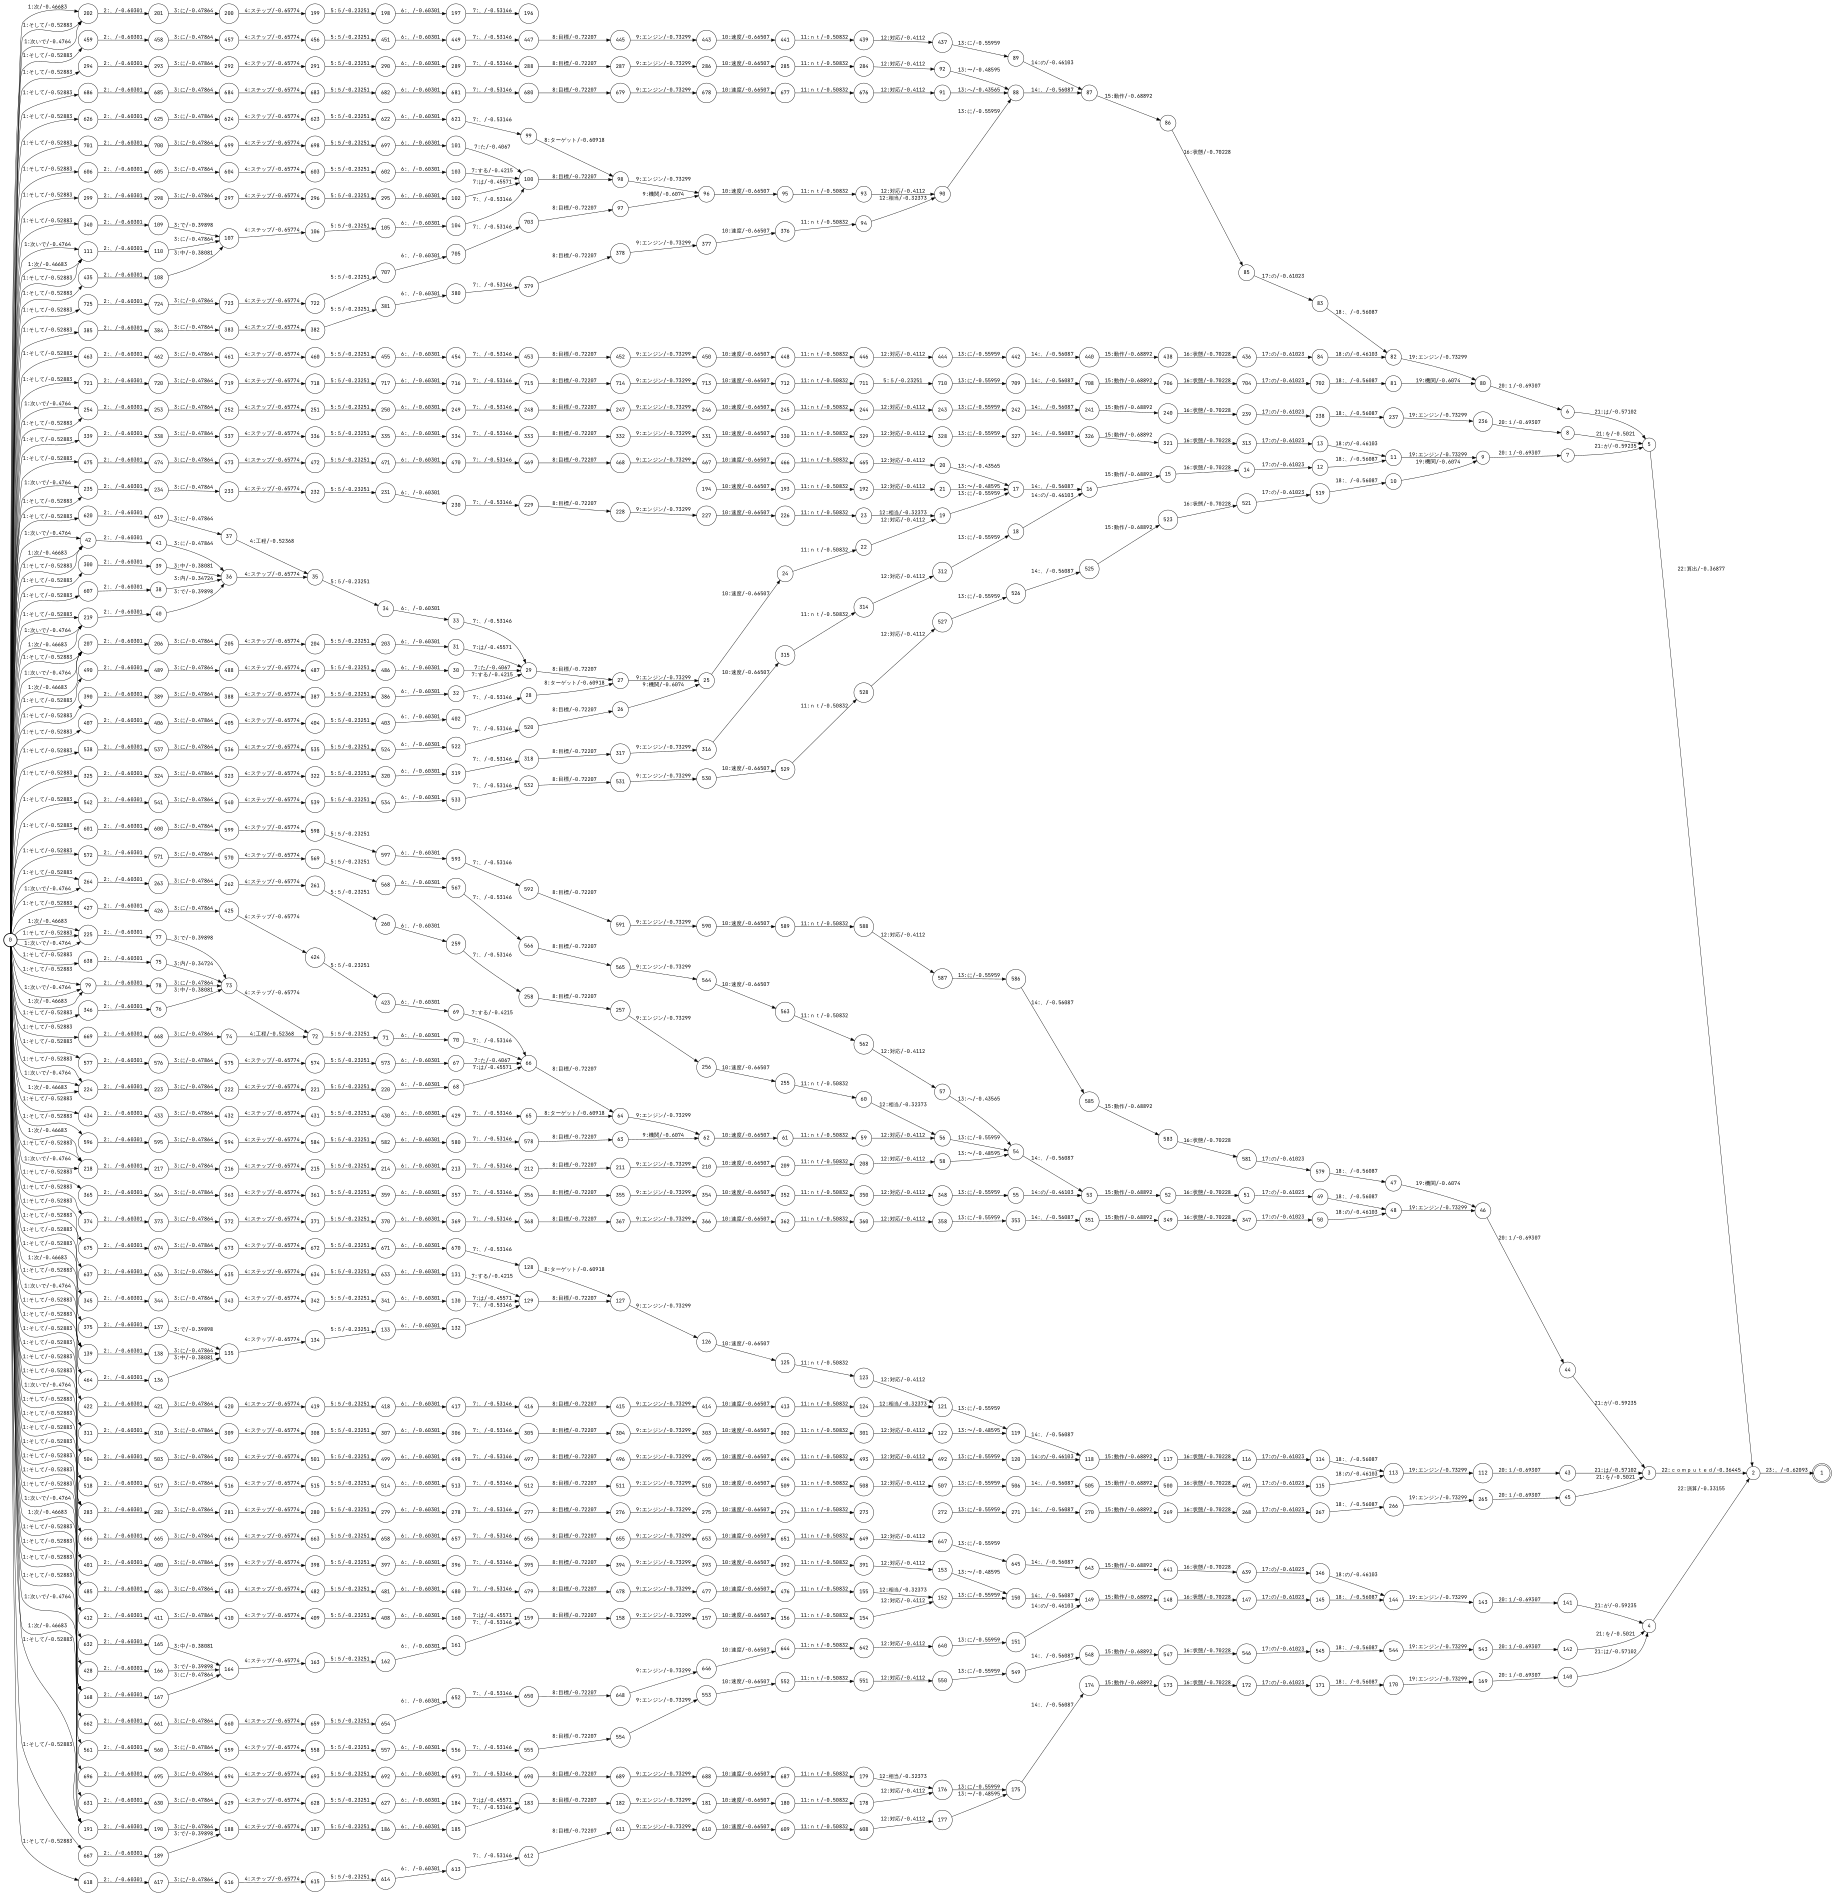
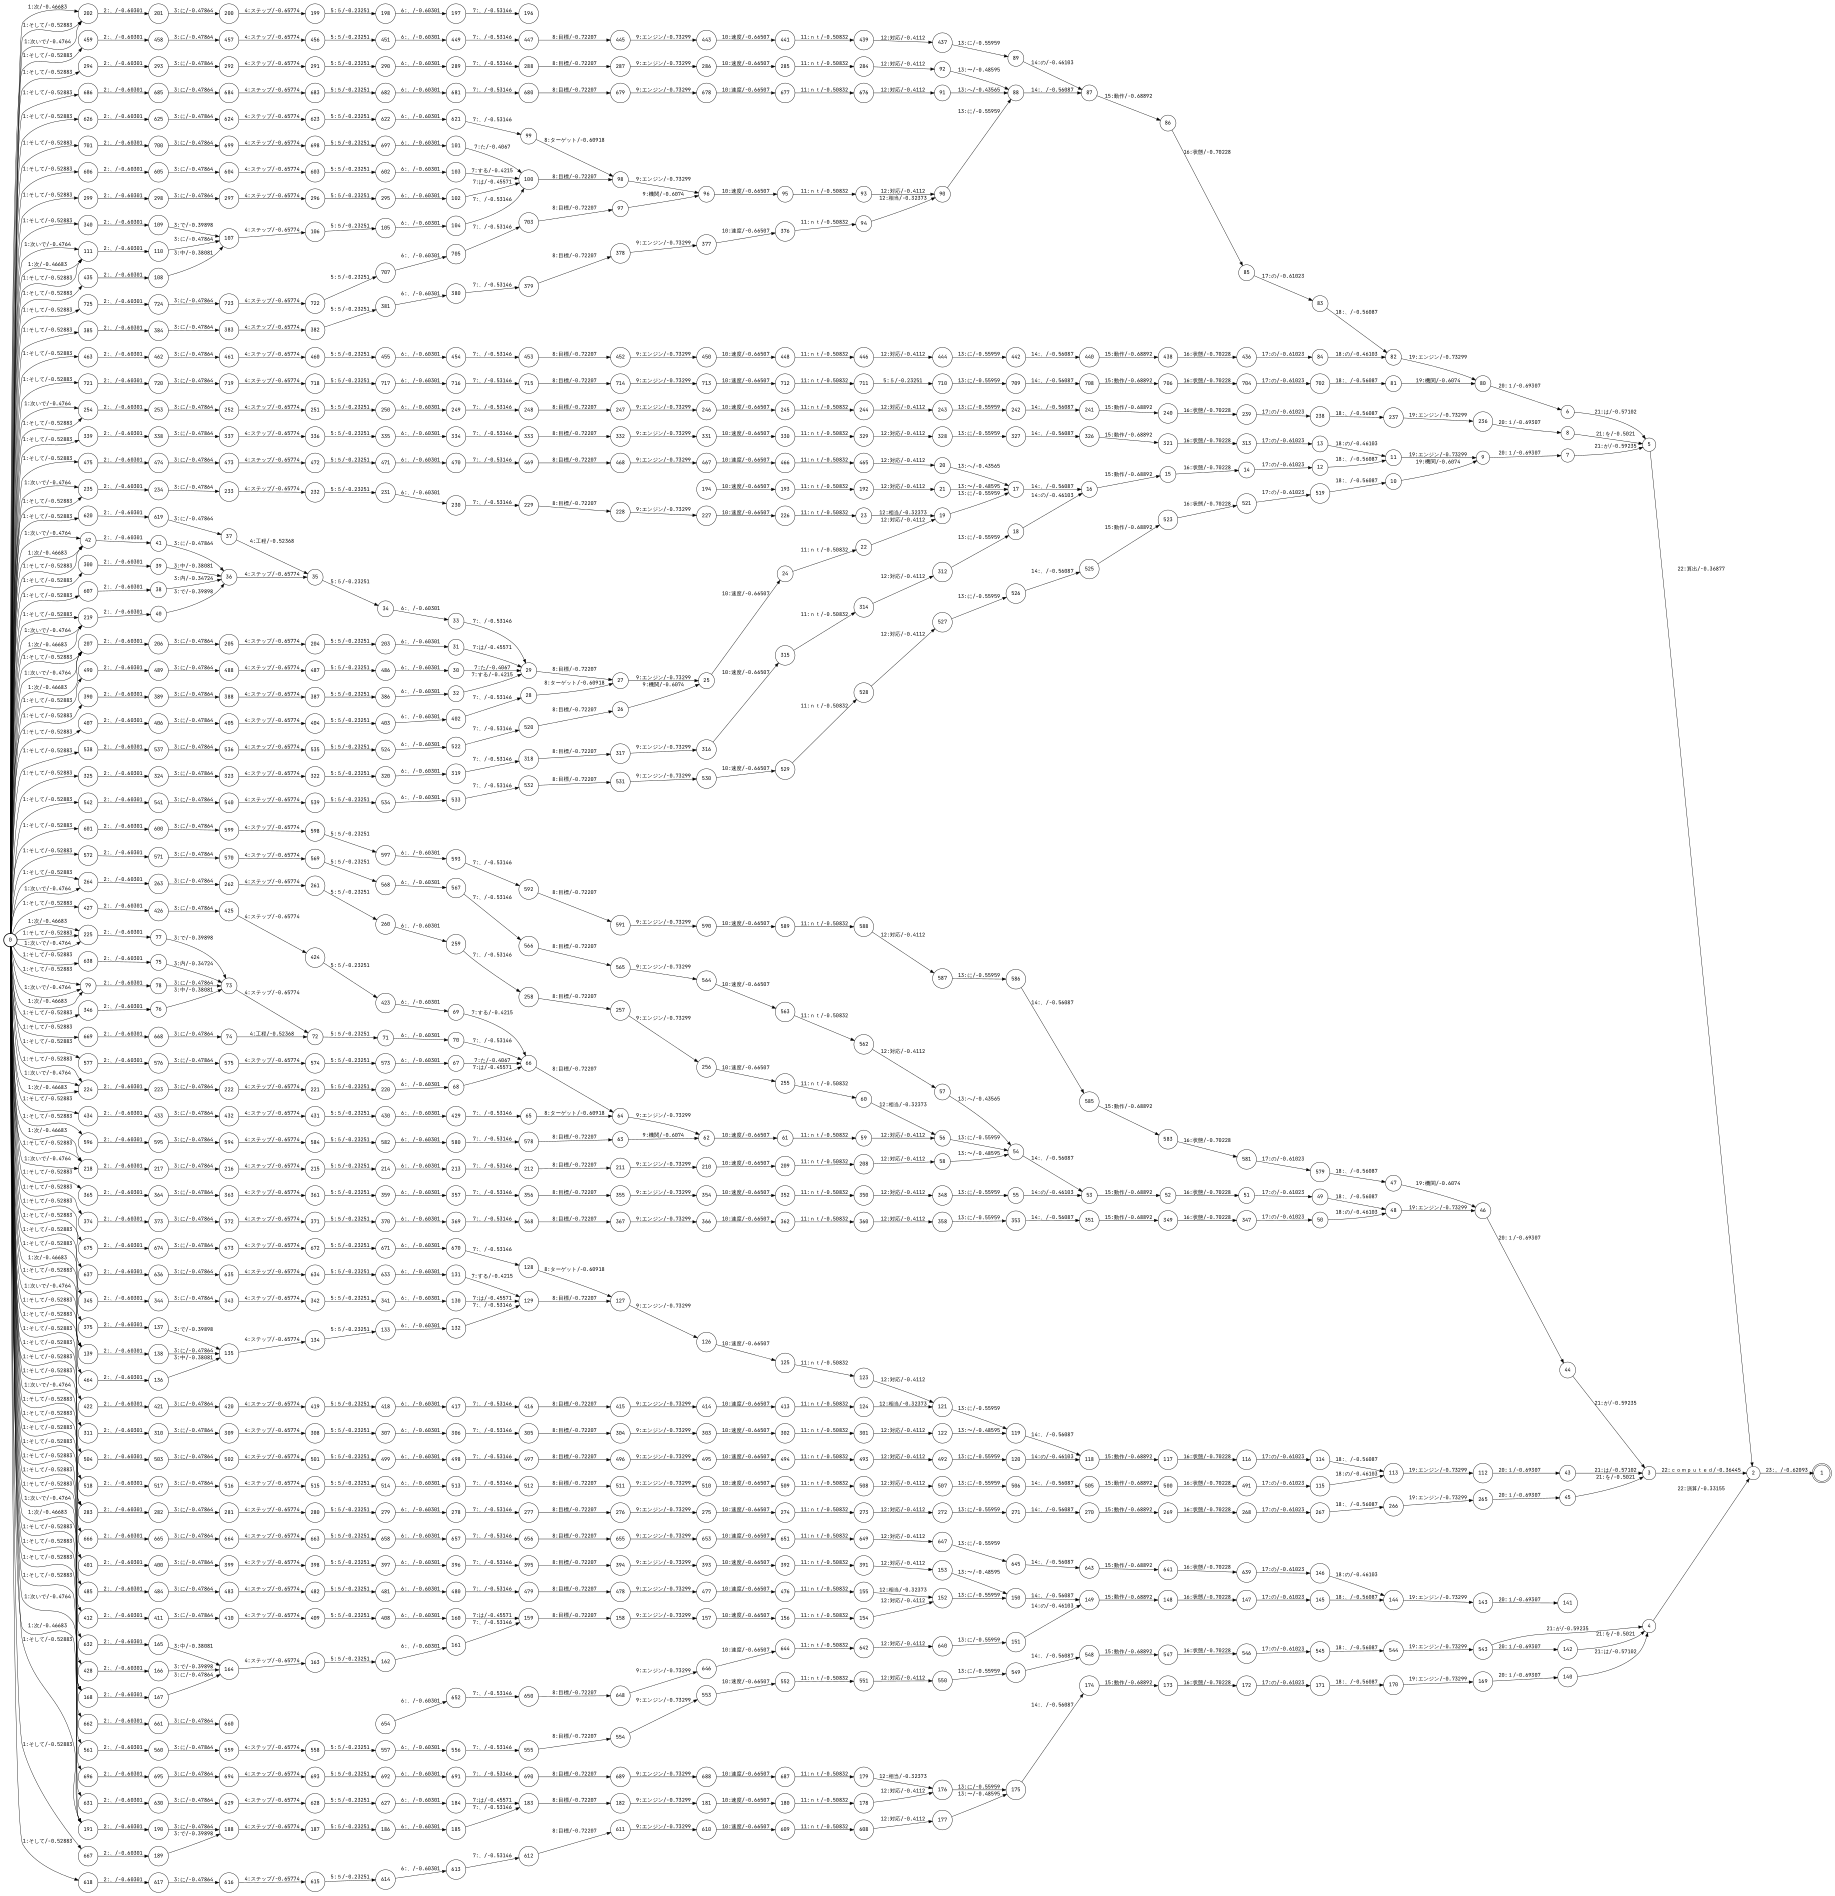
none -> (901, 1513)
(1609, 1612) -> (1565, 1633)
(315, 1724) -> none
